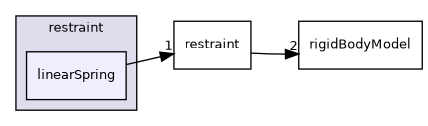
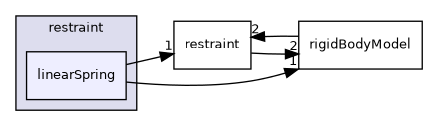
none -> (282, 36)
none -> (206, 85)
